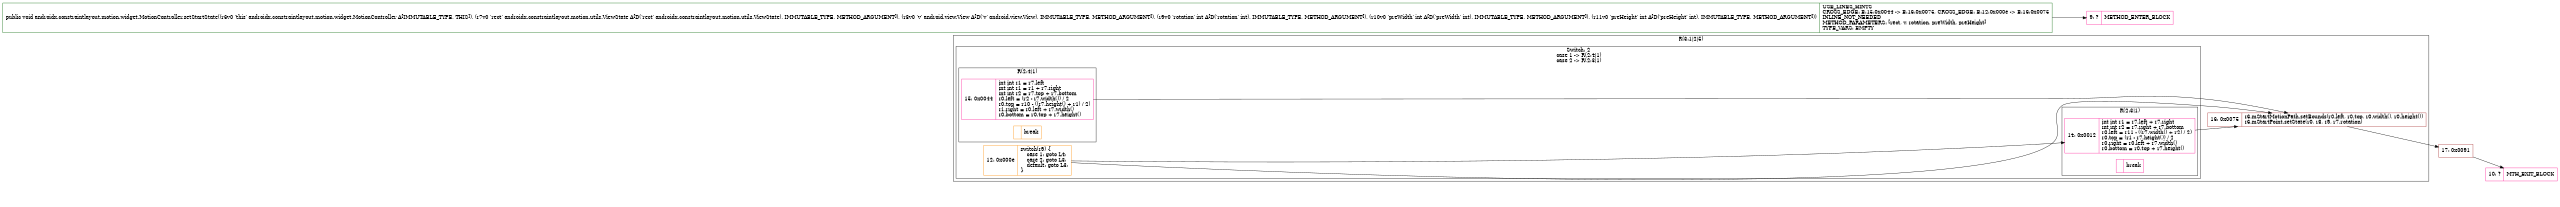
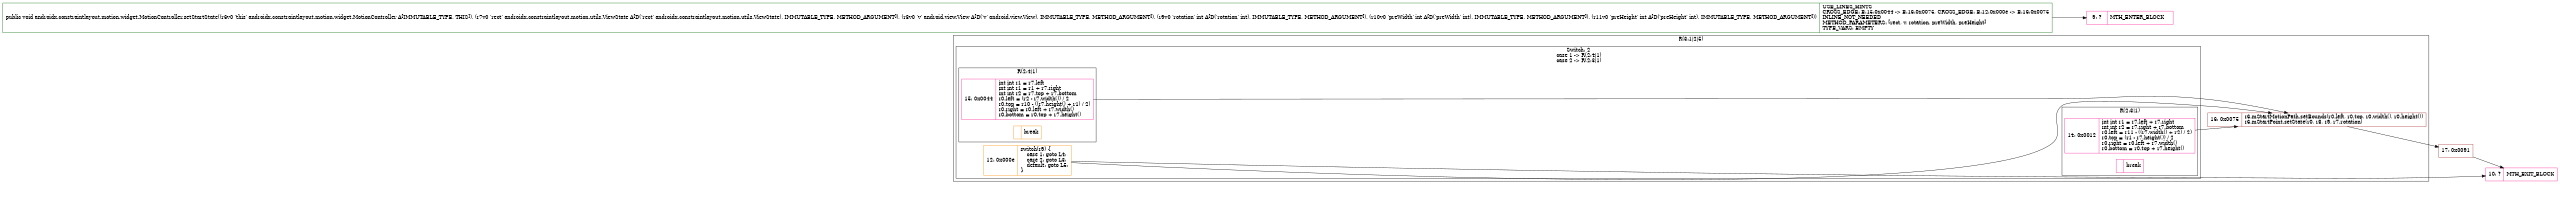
(2137, 18) -> (2137, 18)
(1036, 110) -> (1036, 110)
(1566, 160) -> (1777, 174)
(1044, 165) -> (1044, 165)
